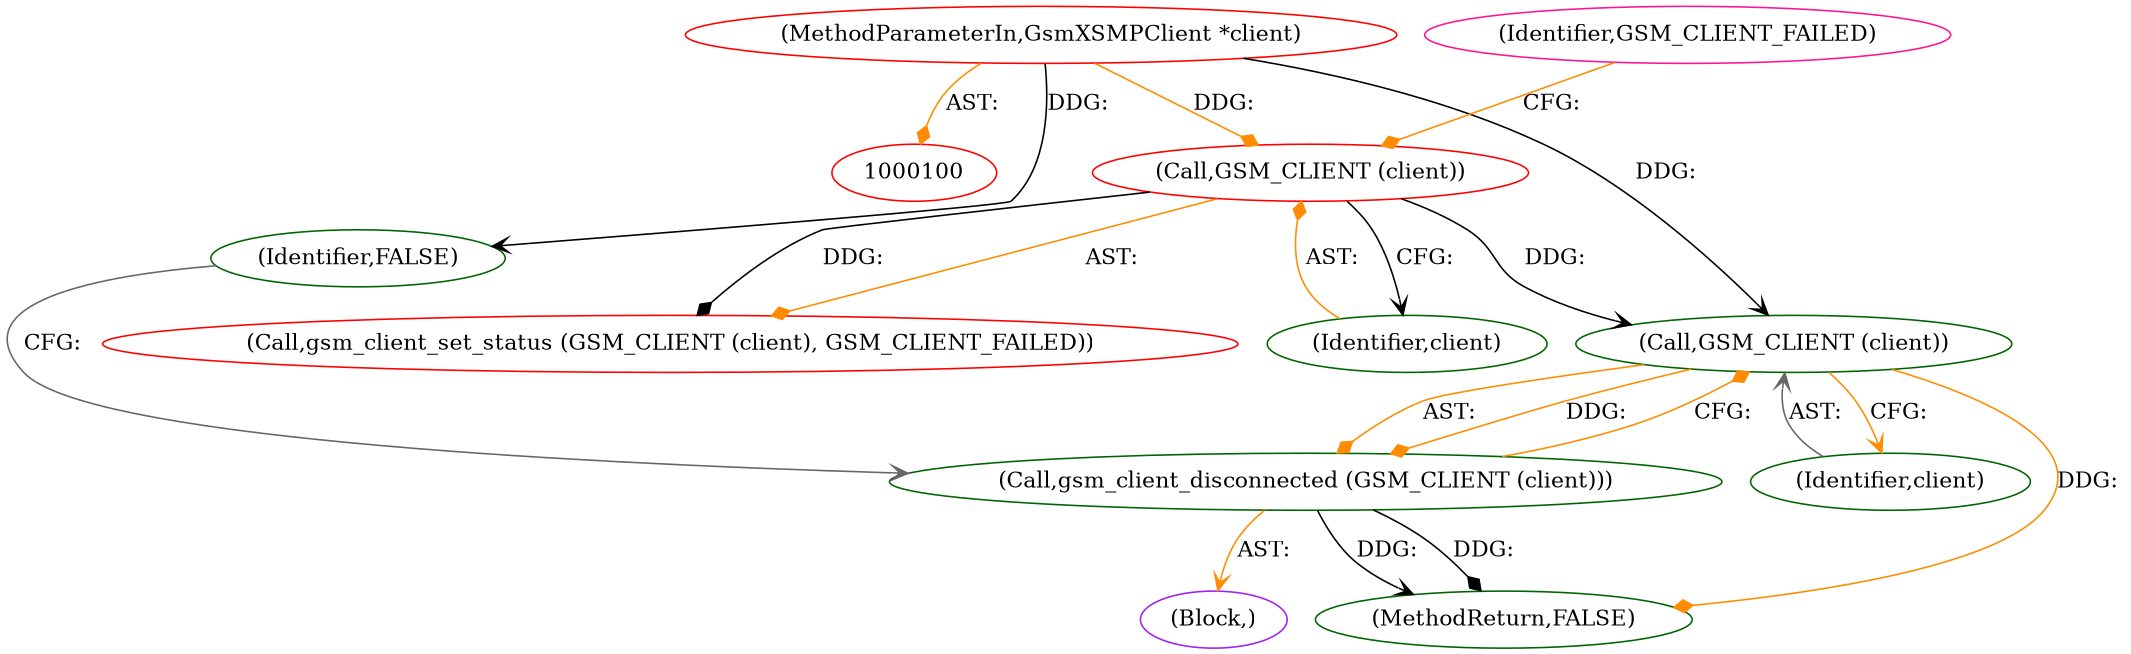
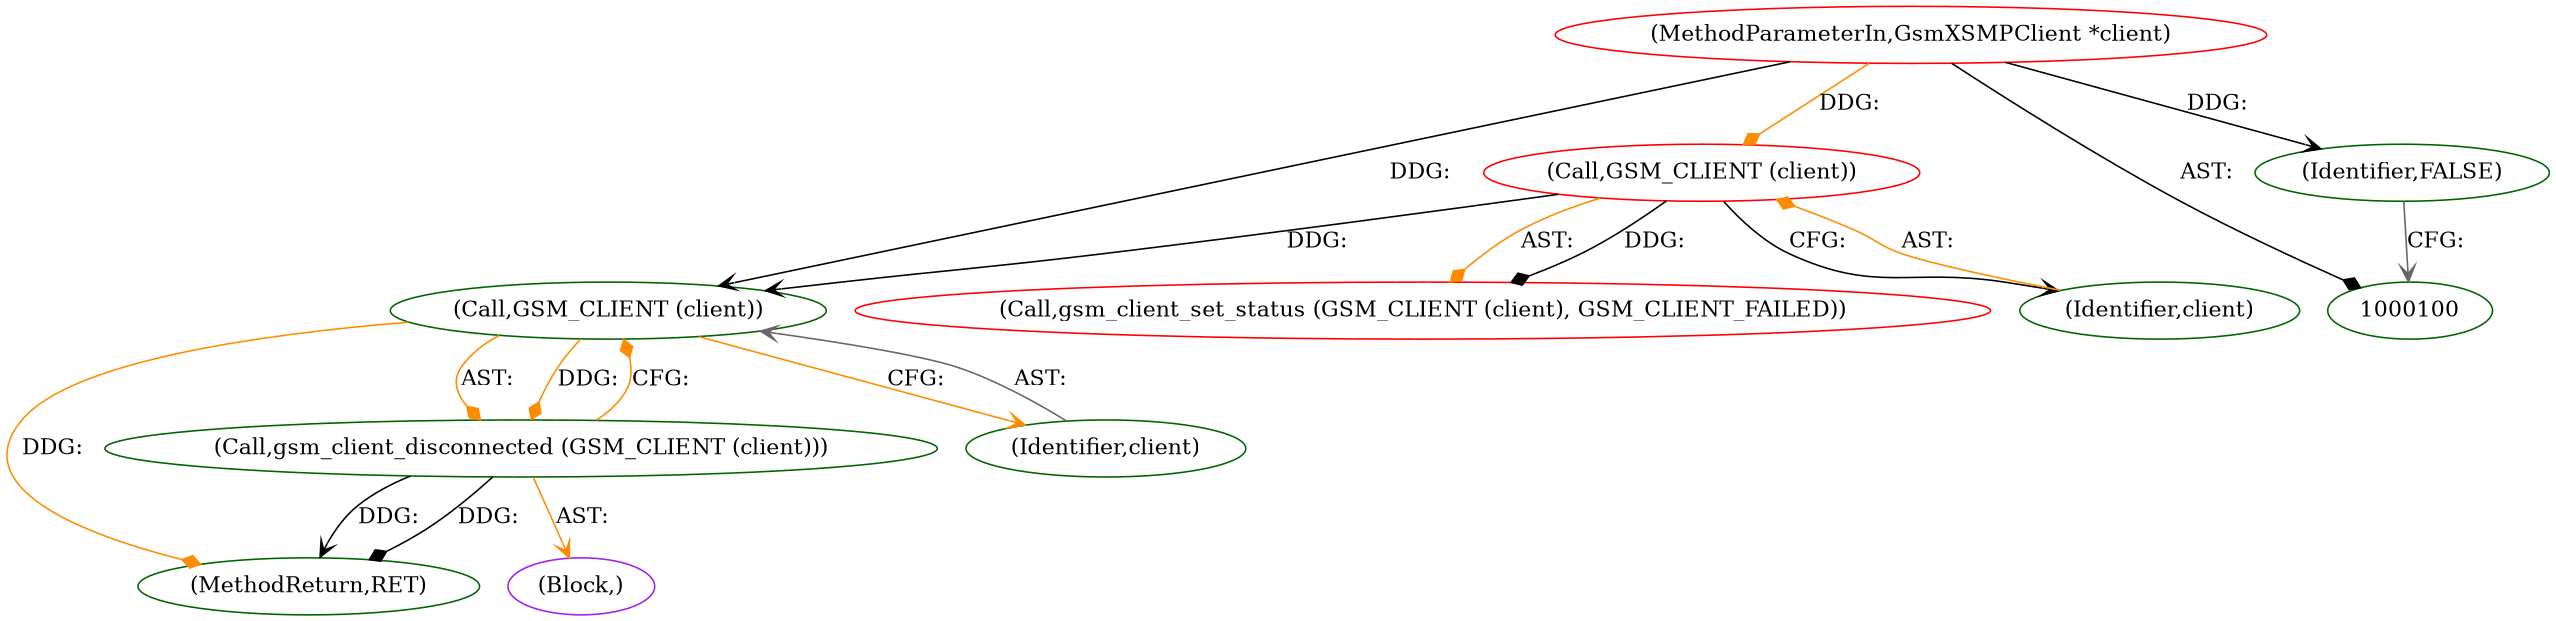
(1688, 35) -> none
(948, 90) -> (2143, 180)
(914, 173) -> (2410, 311)
(318, 439) -> (2406, 234)
(1504, 620) -> (309, 586)
